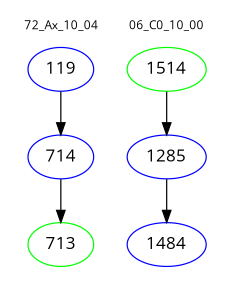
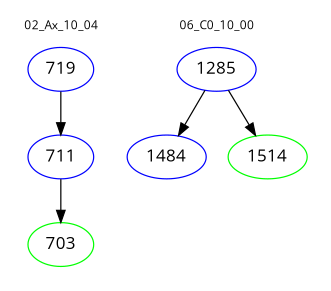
(61, 26) -> (61, 26)
(61, 69) -> (61, 69)
(167, 107) -> (239, 108)
(61, 157) -> (61, 157)
(61, 245) -> (61, 245)
